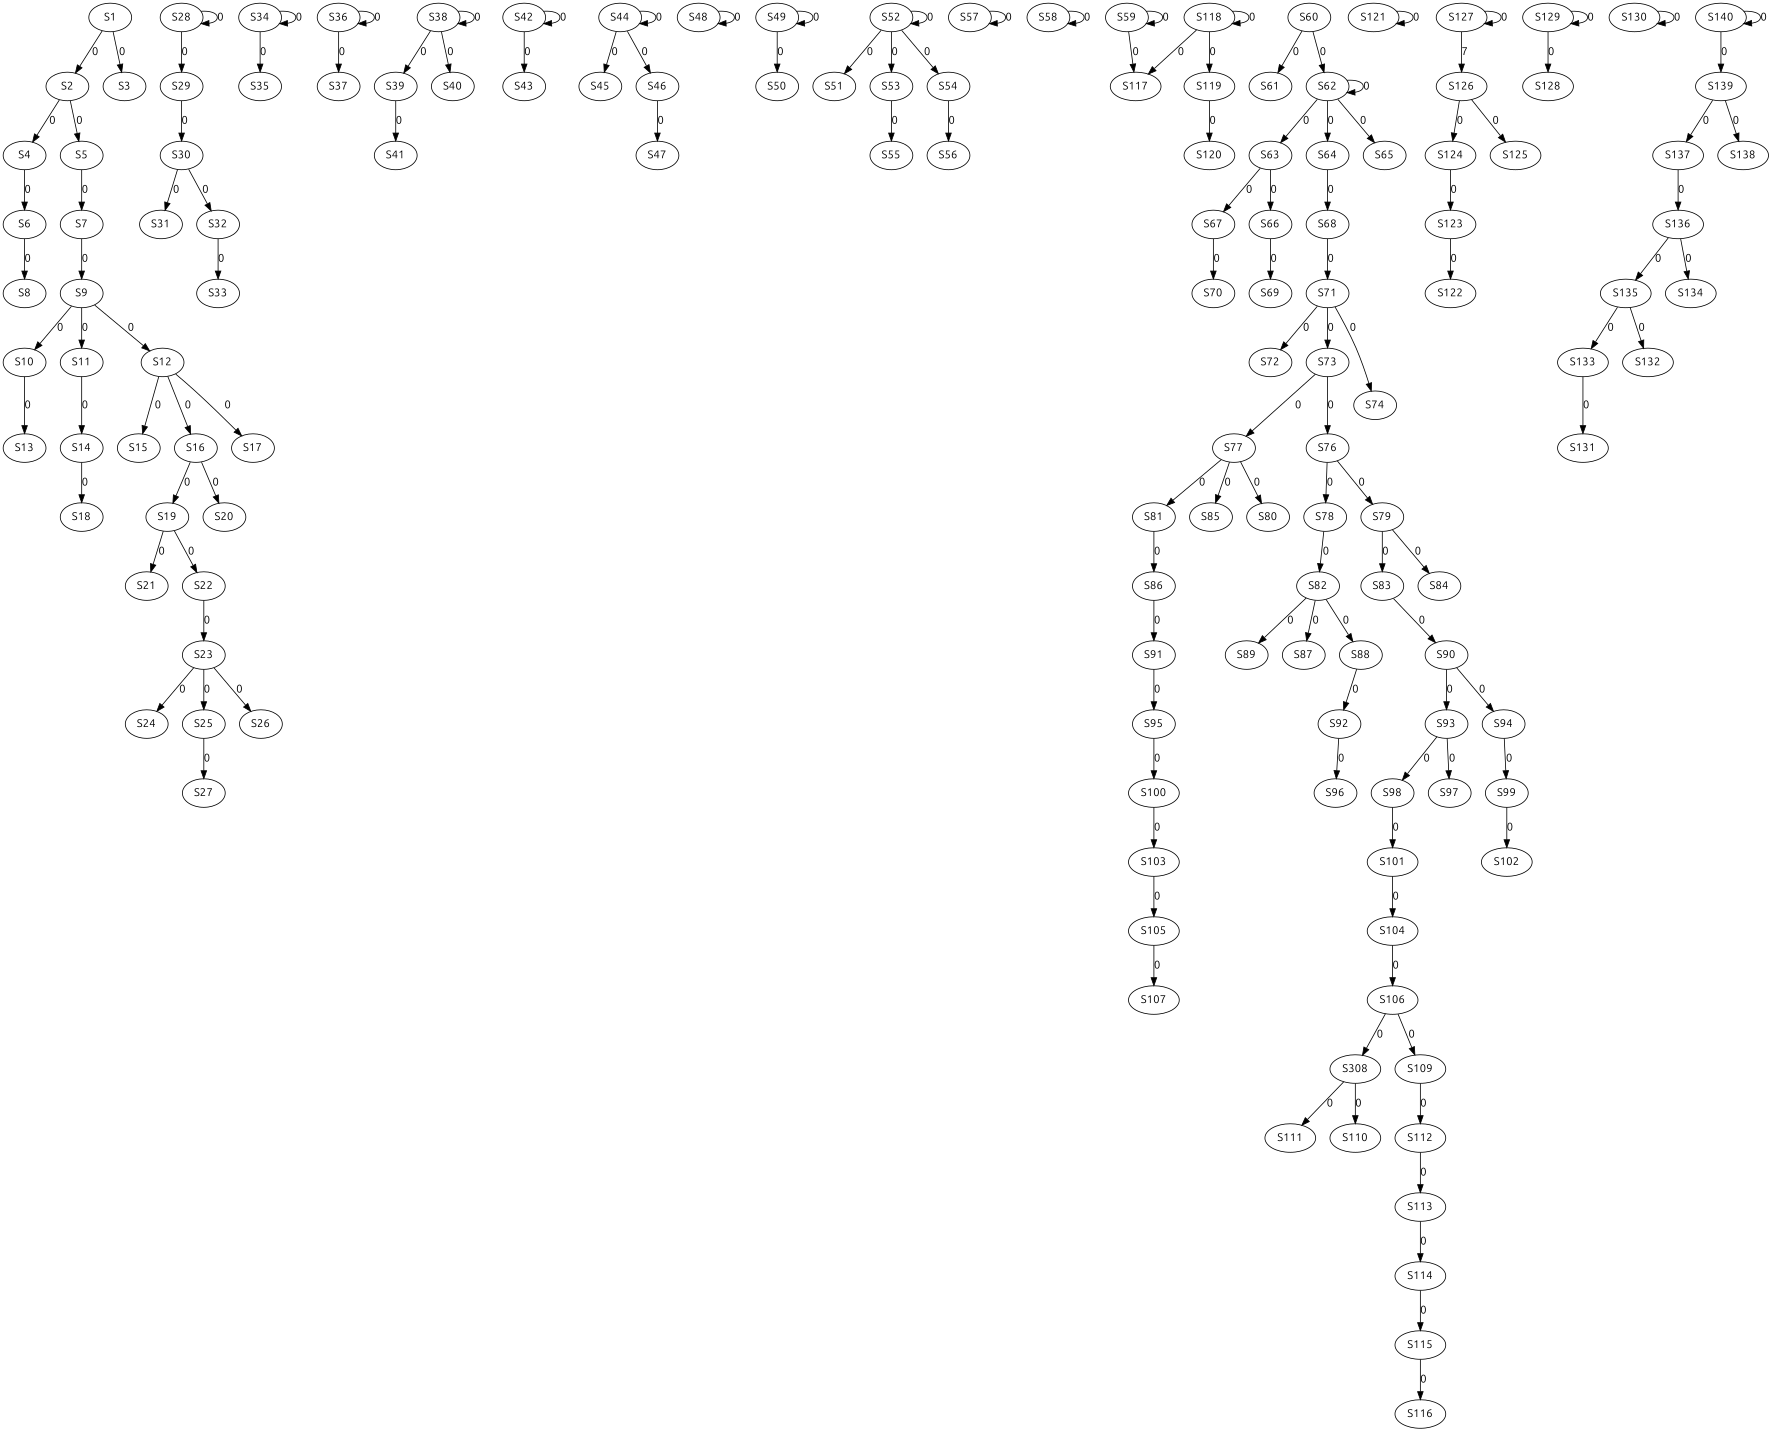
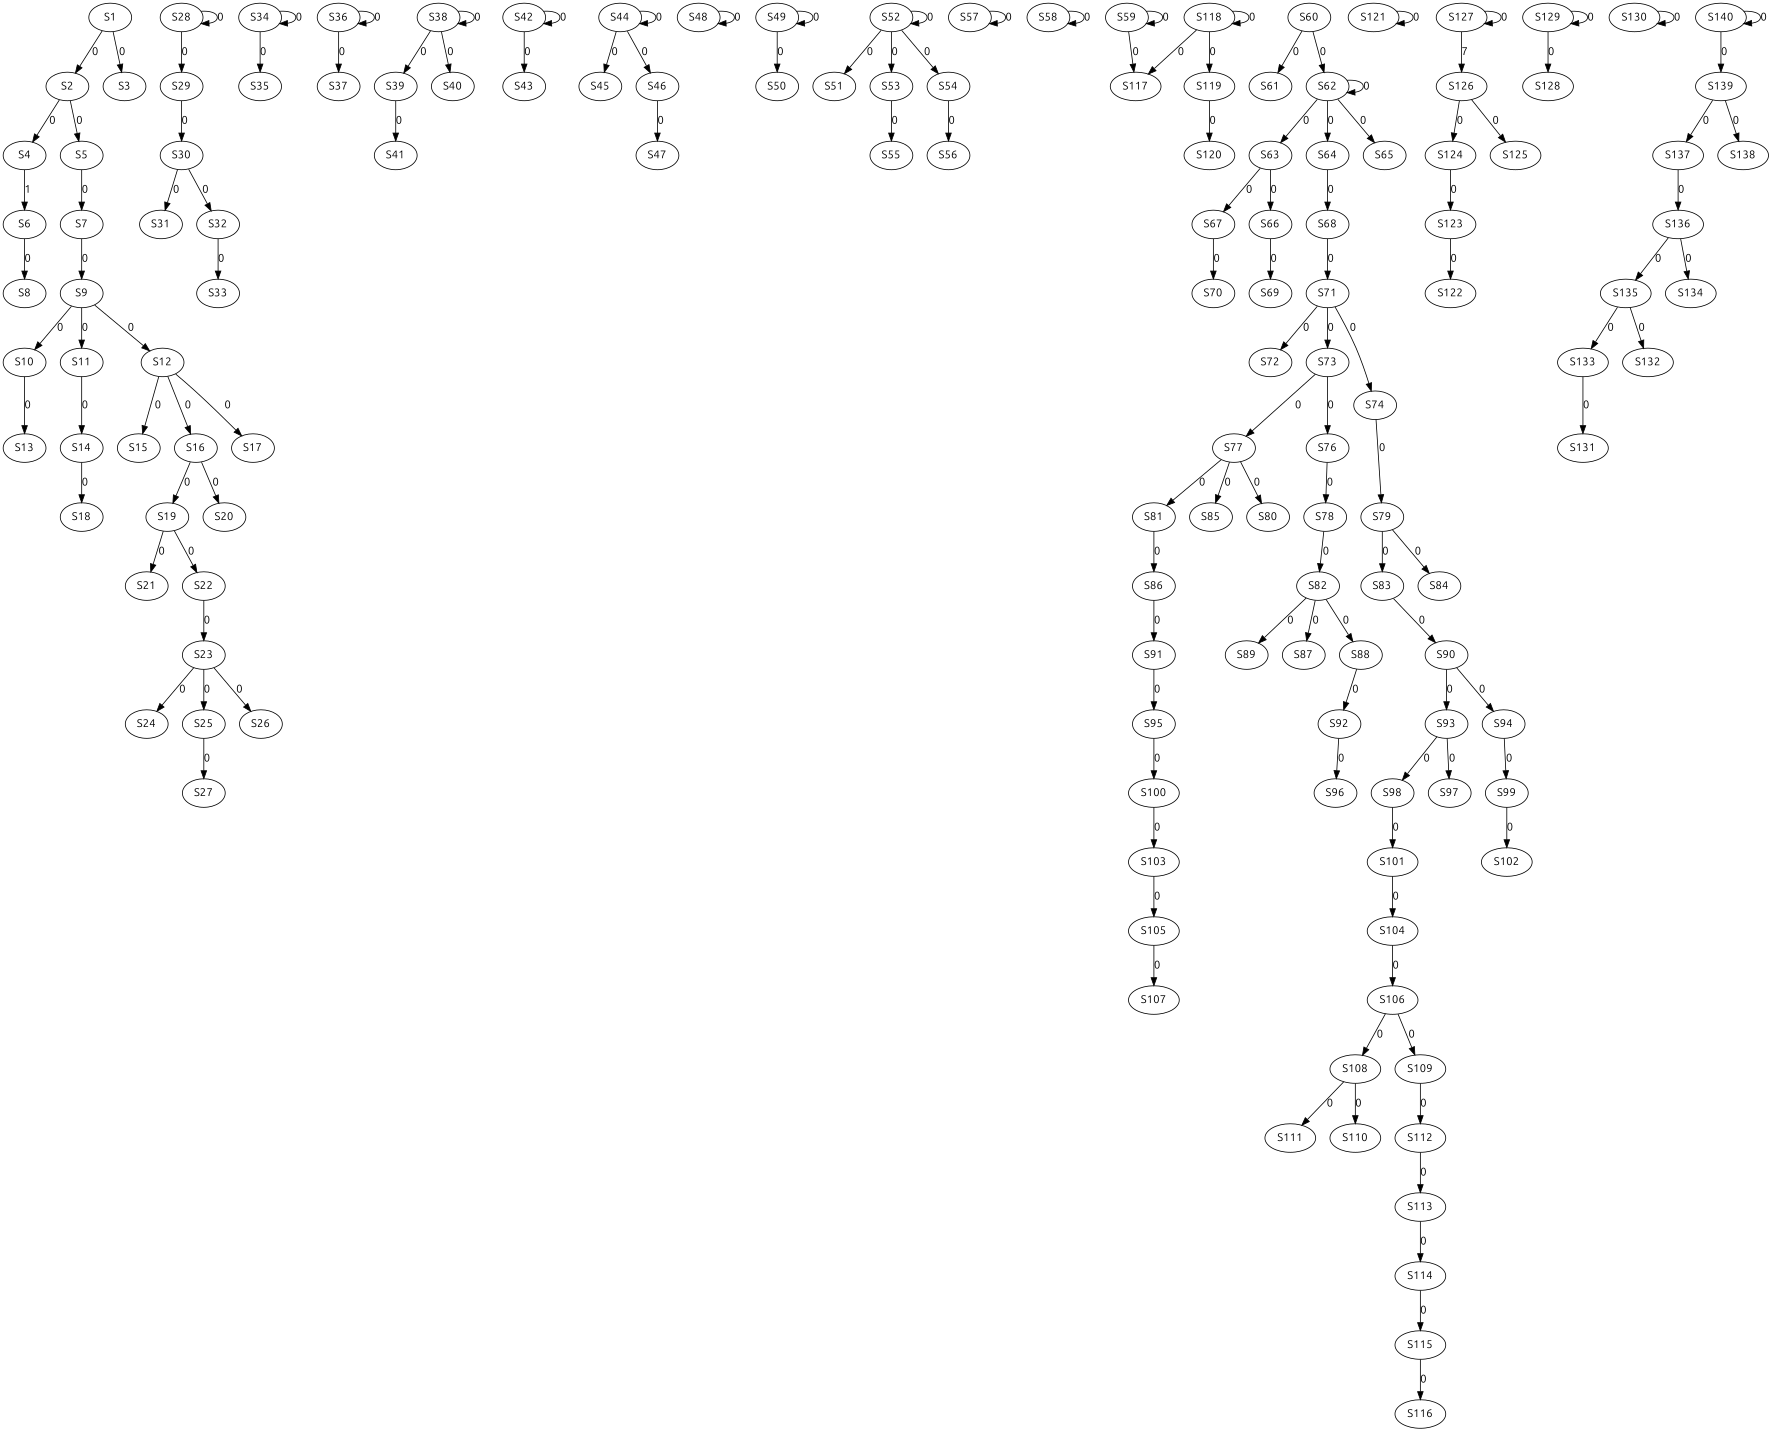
(28, 190) -> (28, 190)
(1352, 480) -> (1378, 457)
(1355, 1069) -> (1355, 1069)
